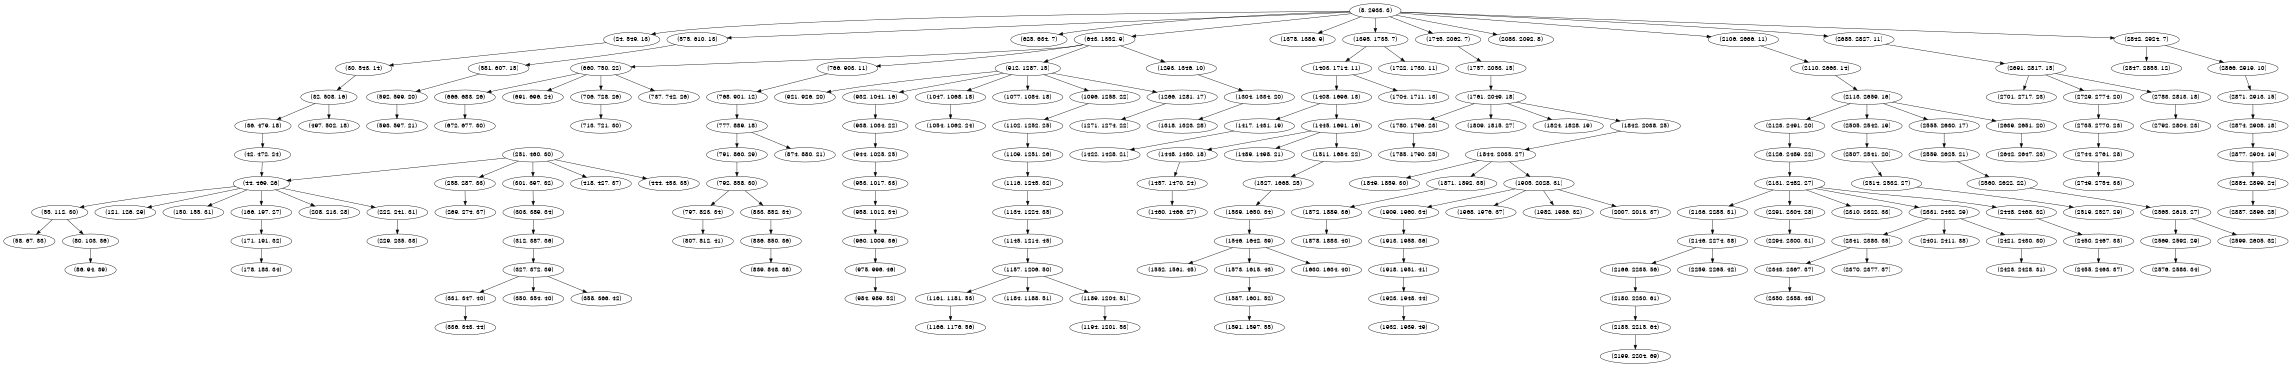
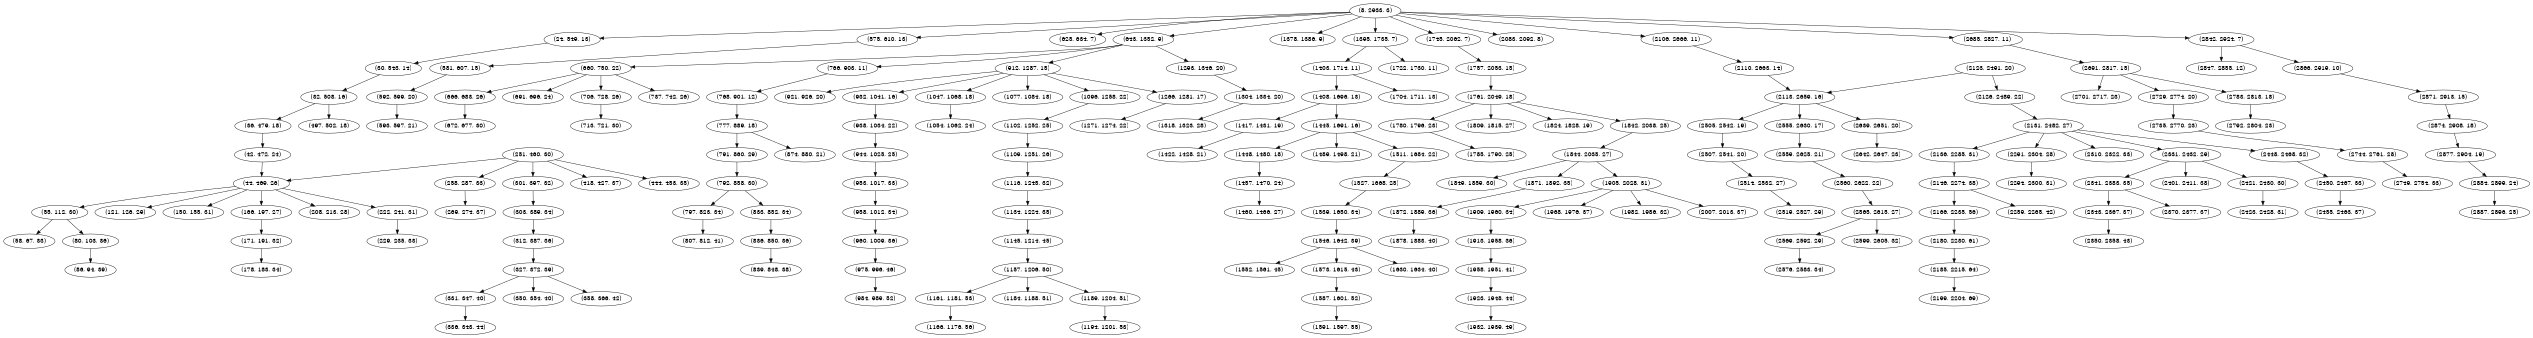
(1181, 68) -> (1201, 68)
(1830, 111) -> (1897, 83)
(1404, 270) -> (1491, 270)
